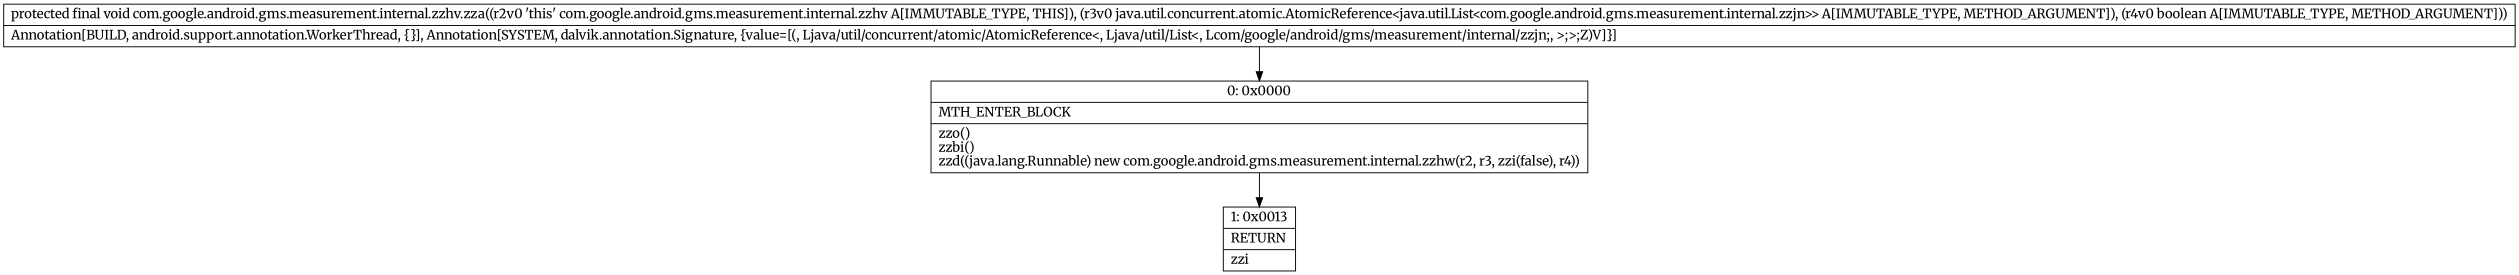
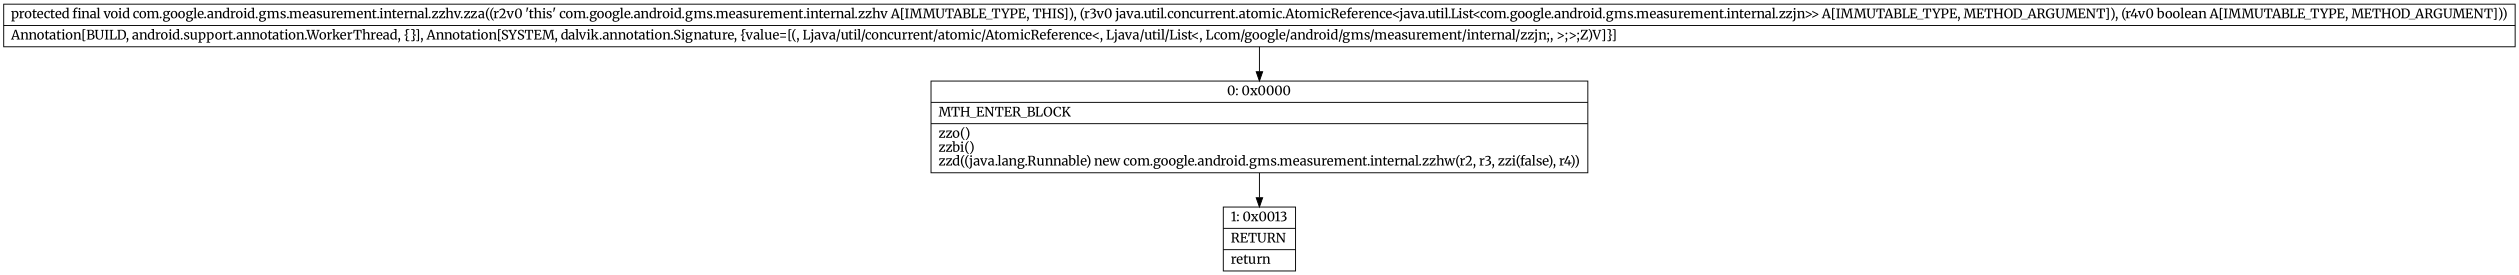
(1240, 260) -> (1251, 260)
